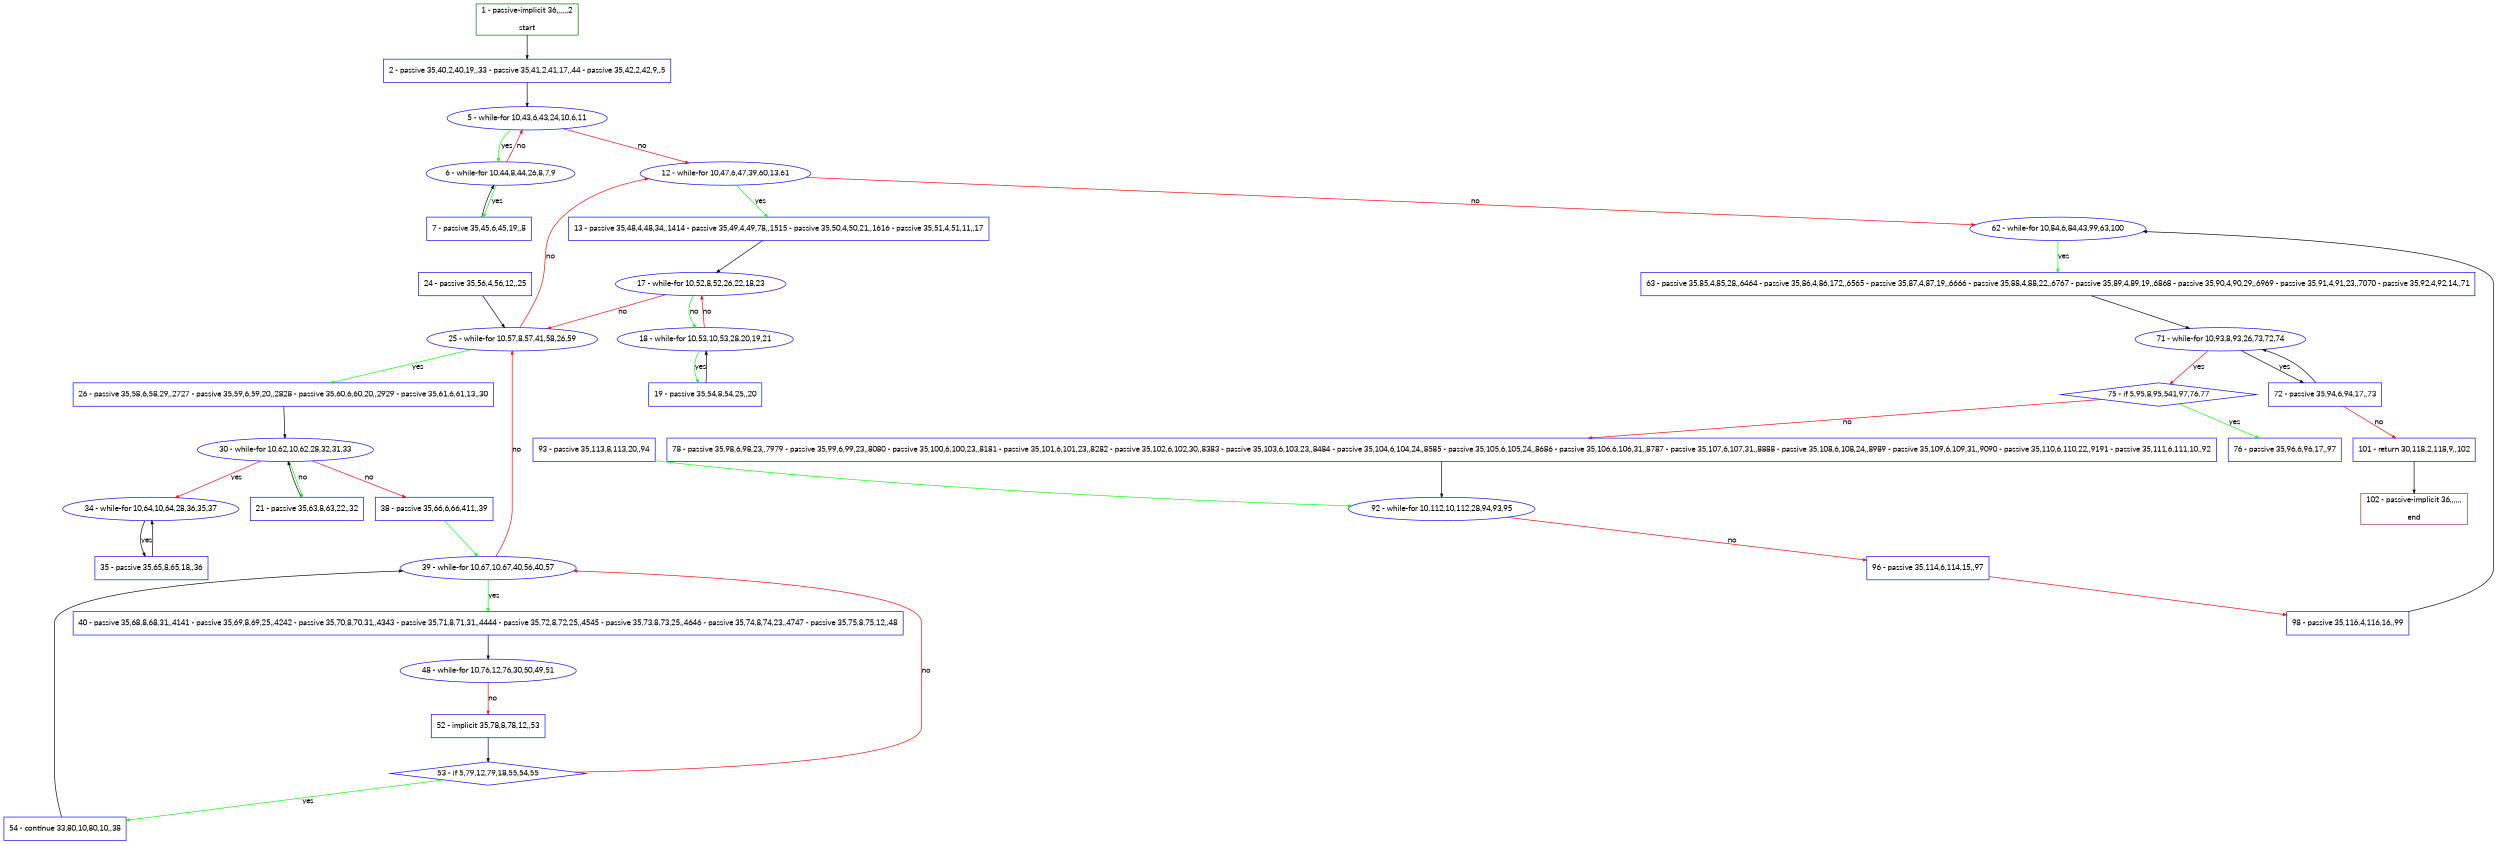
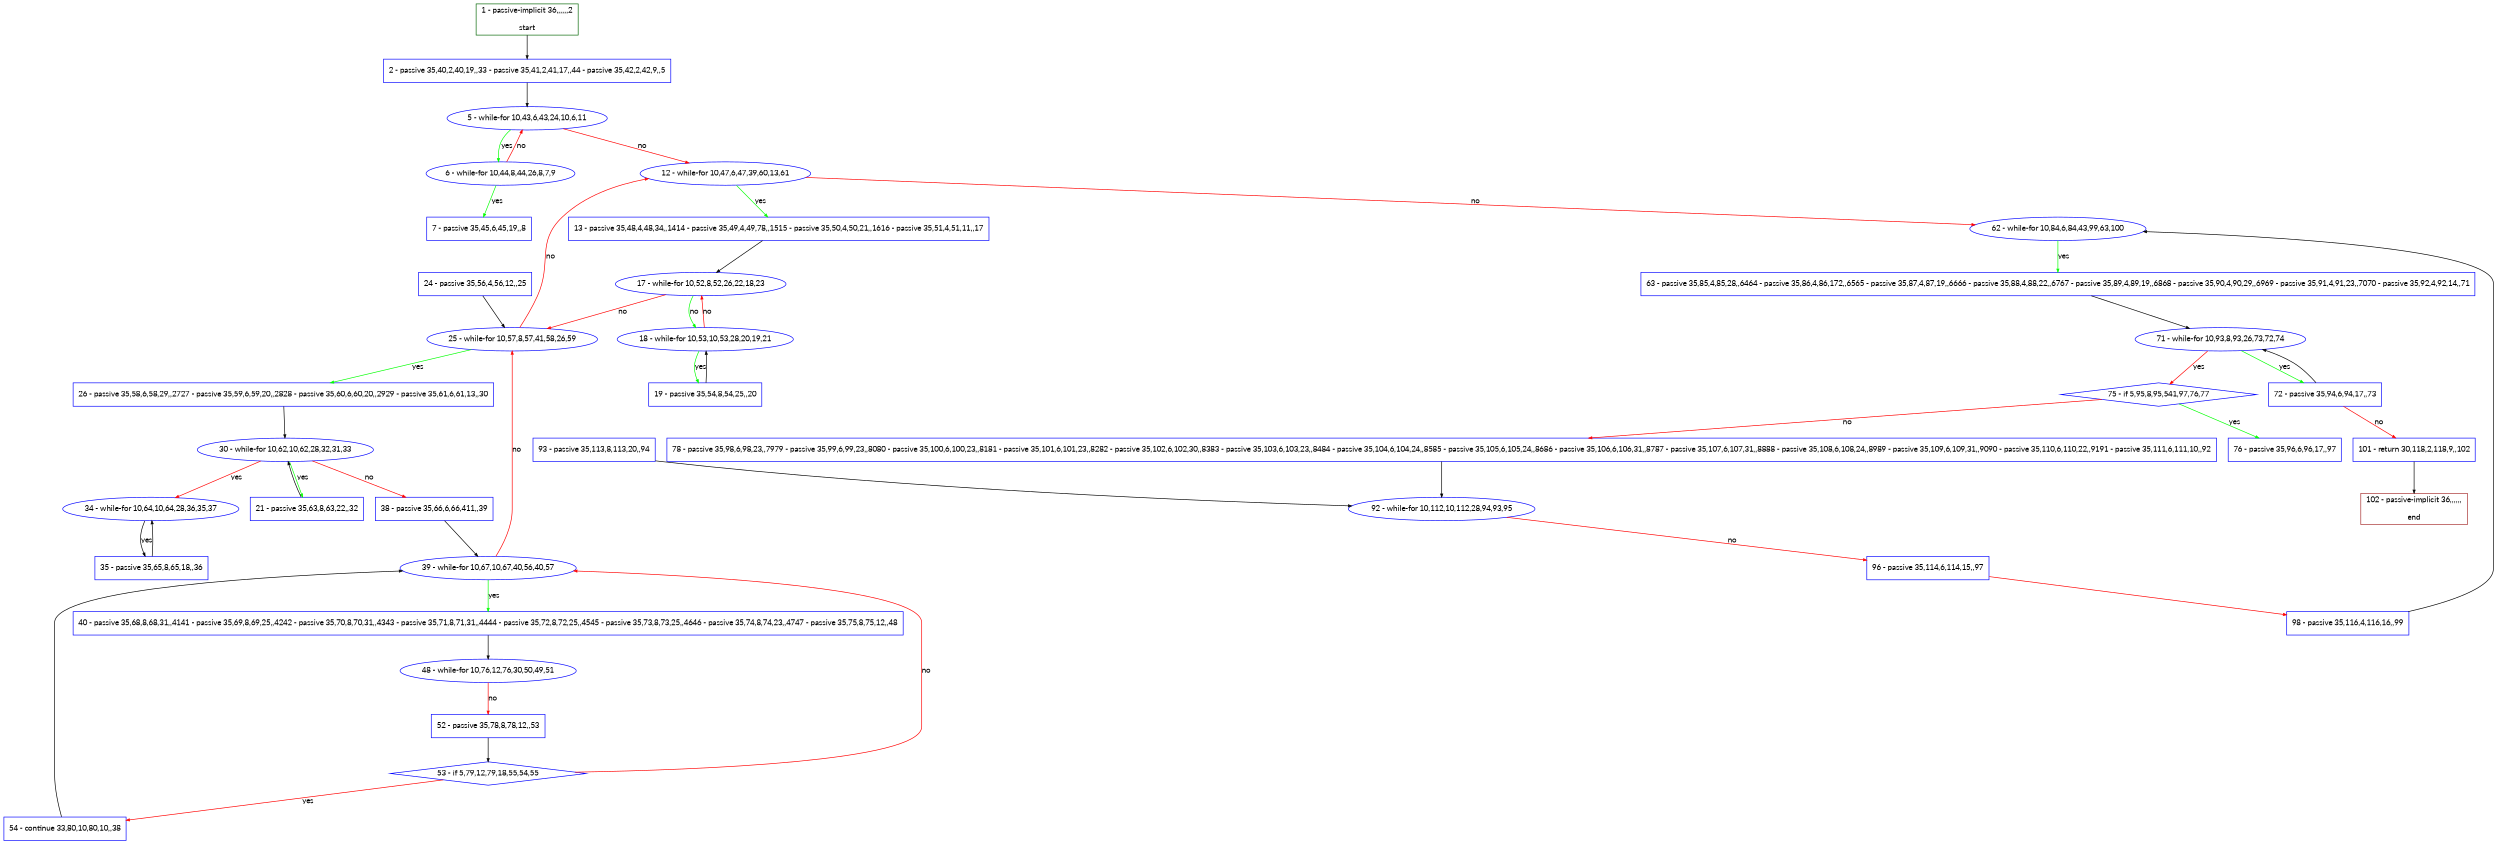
(486, 202) -> none
(2271, 366) -> (2271, 366)
(303, 477) -> (303, 477)
(1001, 490) -> (1001, 490)
(460, 537) -> (460, 537)
(488, 726) -> (488, 726)
(286, 800) -> (286, 800)
